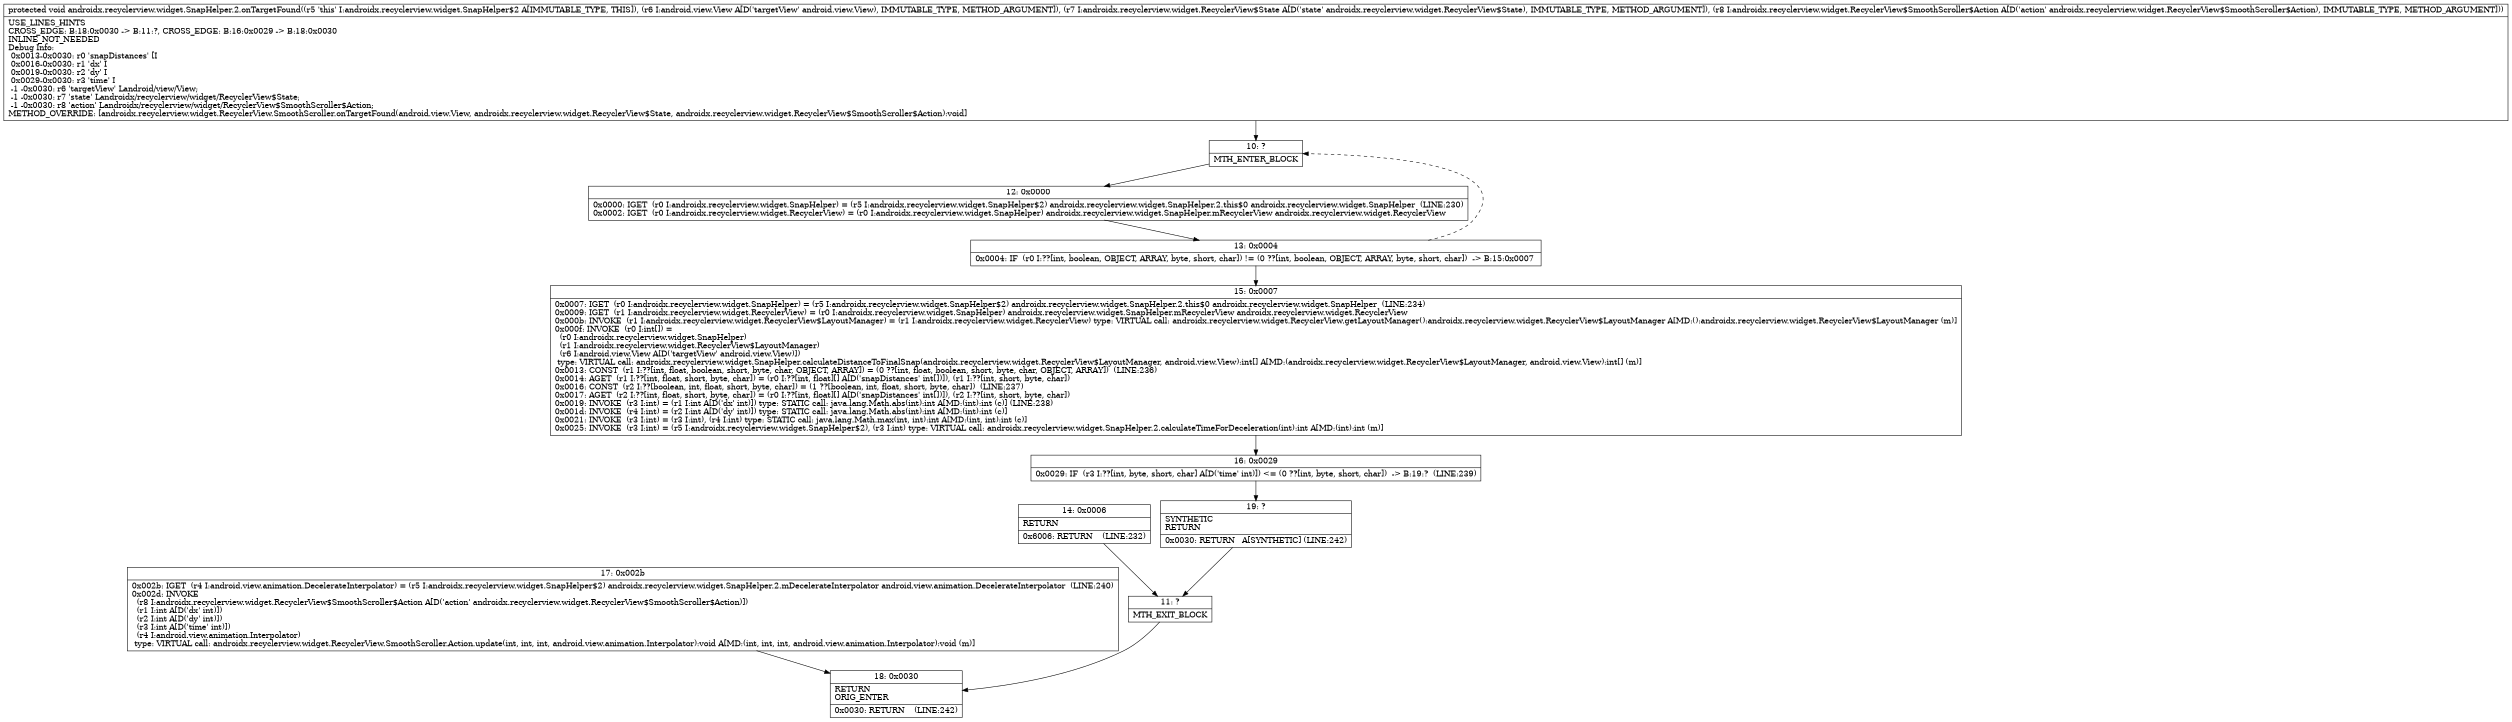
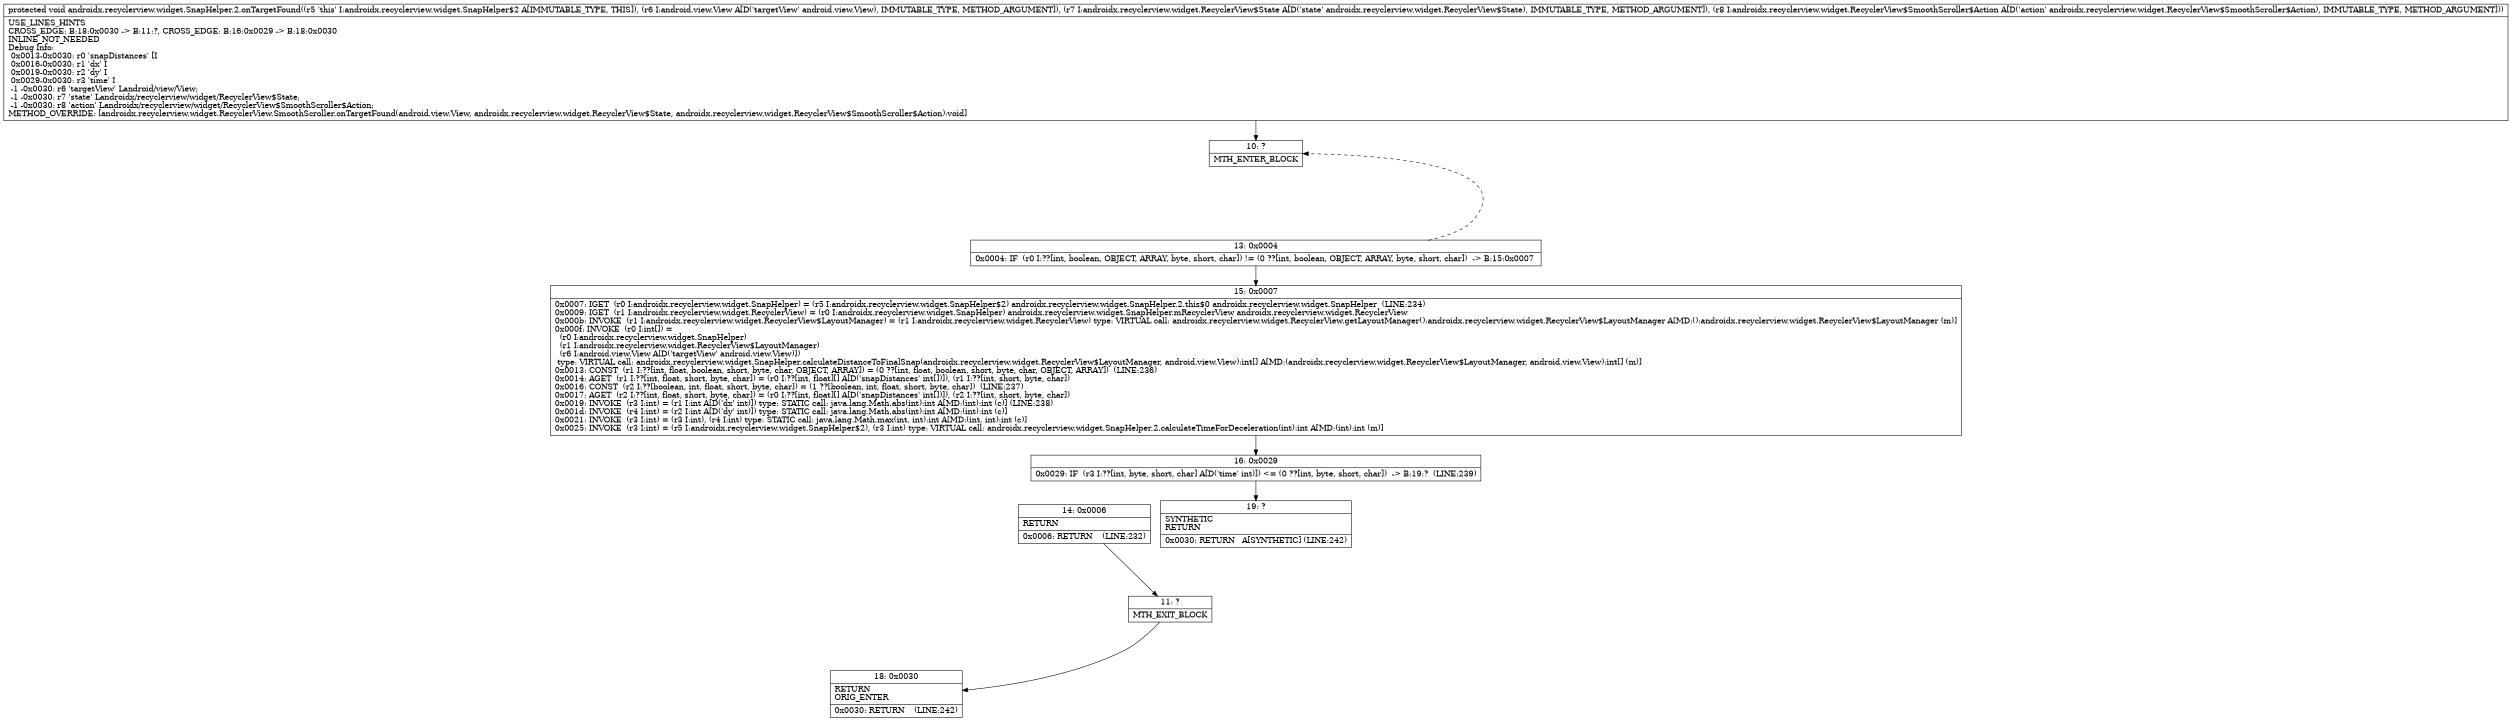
(1028, 203) -> none
(1084, 537) -> (1084, 537)
(1210, 570) -> none
(623, 609) -> none
